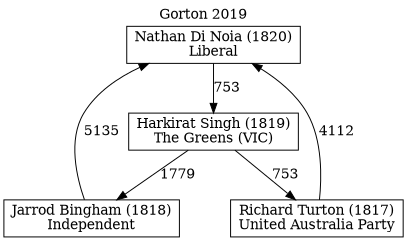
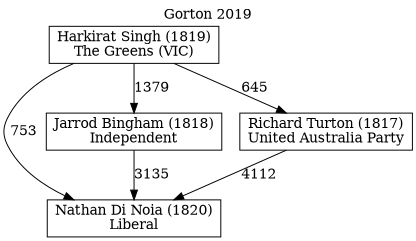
(214, 83) -> (4, 127)
(102, 132) -> (152, 175)
(178, 175) -> (152, 88)
(286, 175) -> (255, 88)
